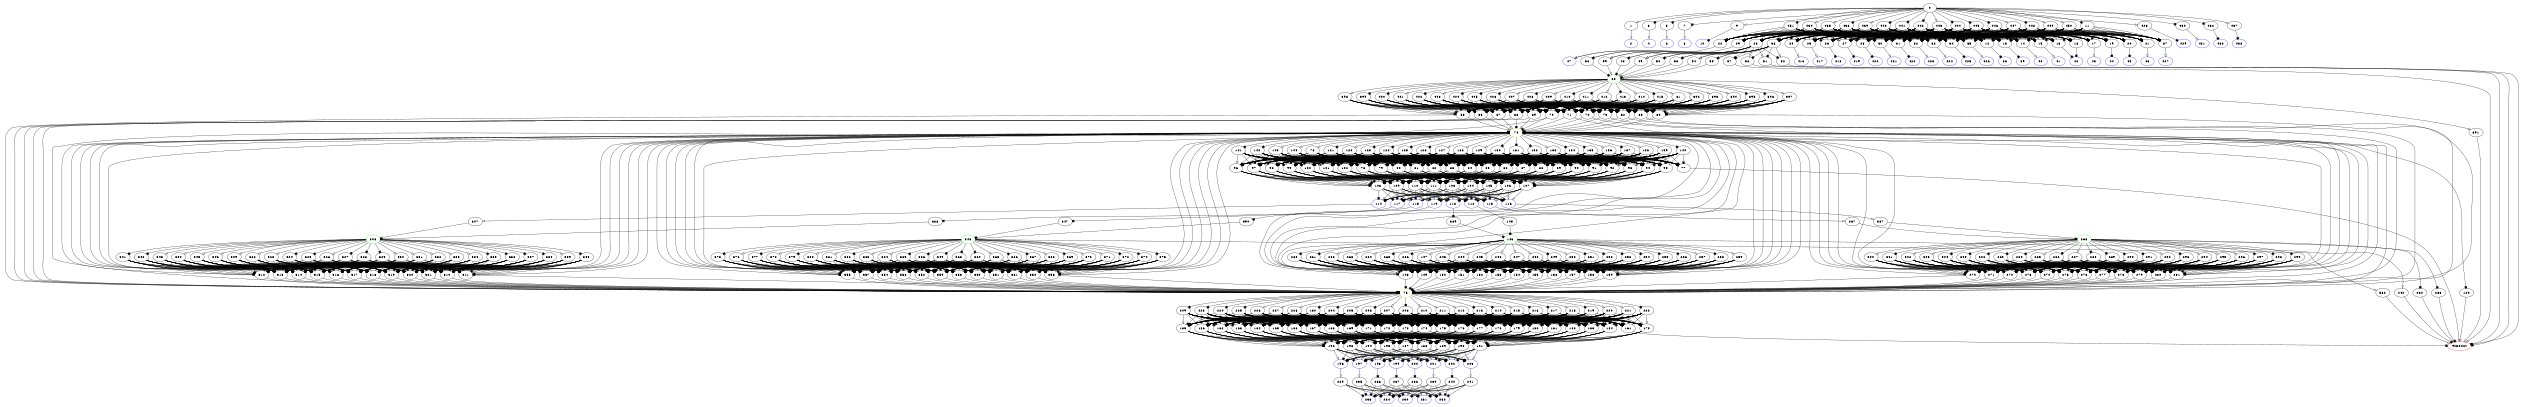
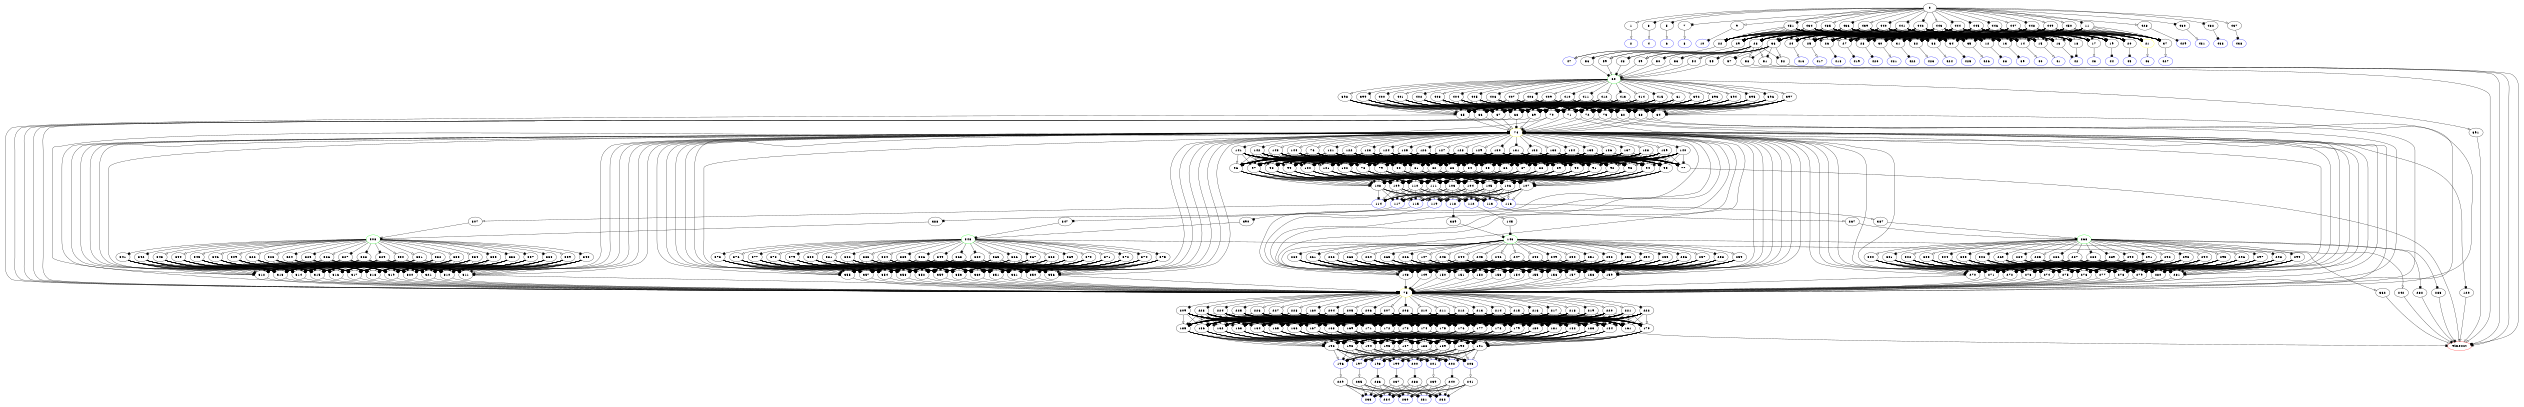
(2147, 44) -> (2147, 44)
